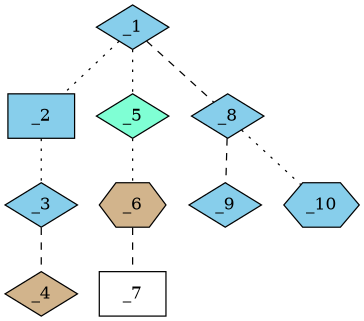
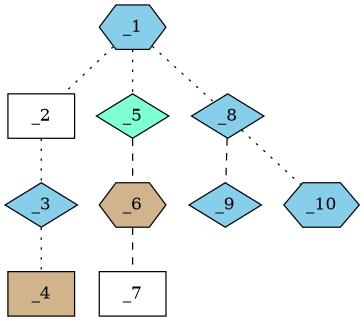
(133, 27) -> (133, 27)
(180, 72) -> (183, 74)
(41, 116) -> (41, 116)
(133, 161) -> (133, 161)
(41, 250) -> (41, 250)
(41, 294) -> (41, 294)
